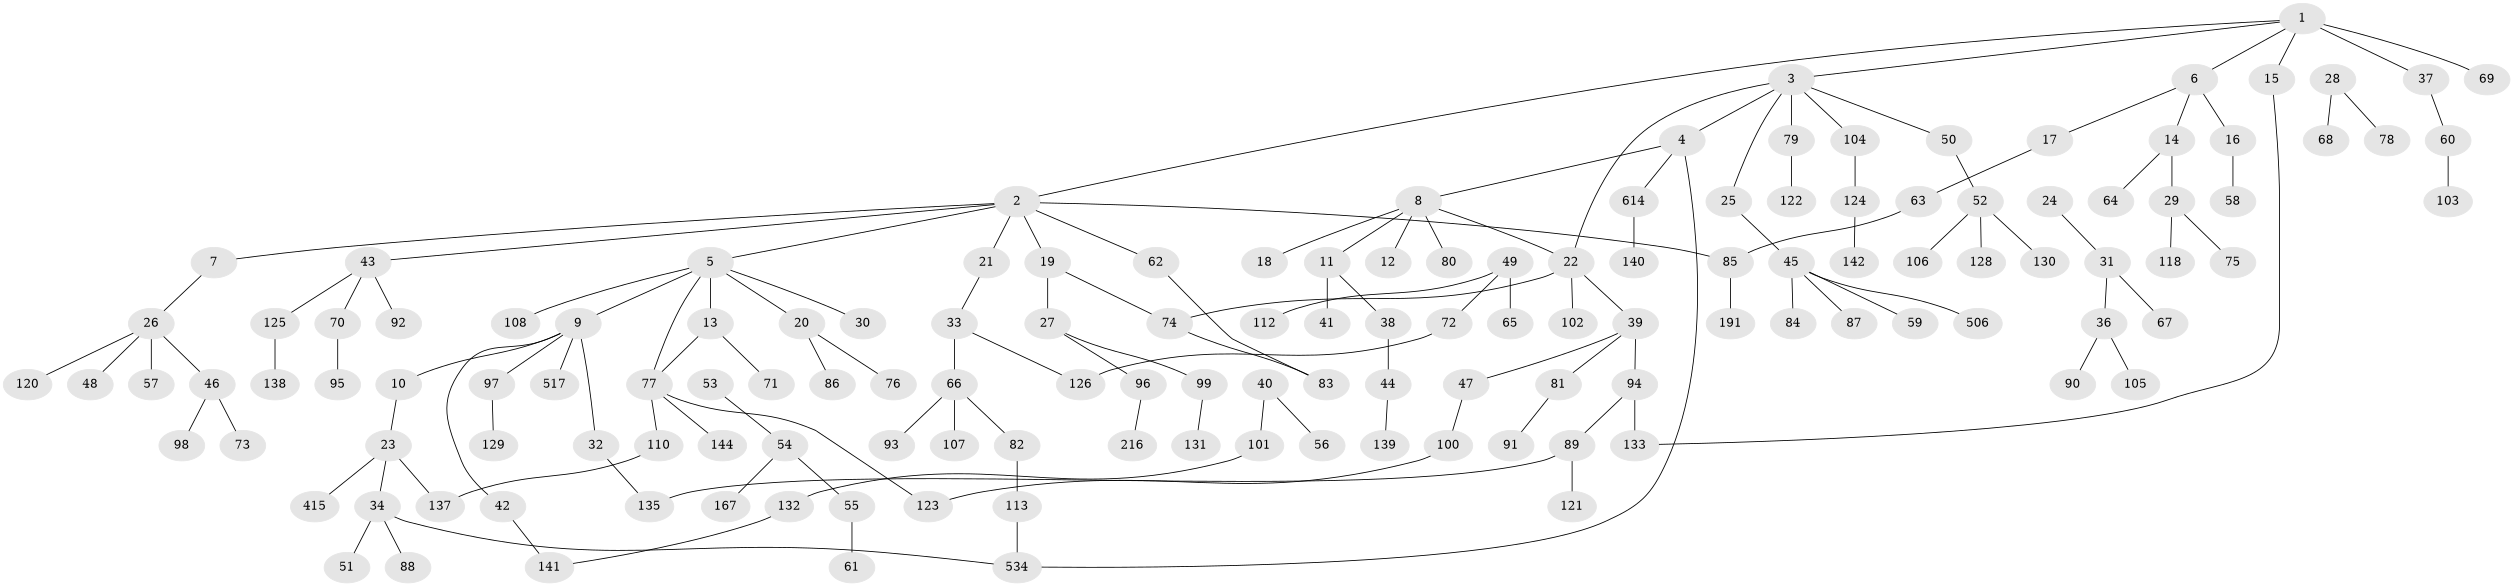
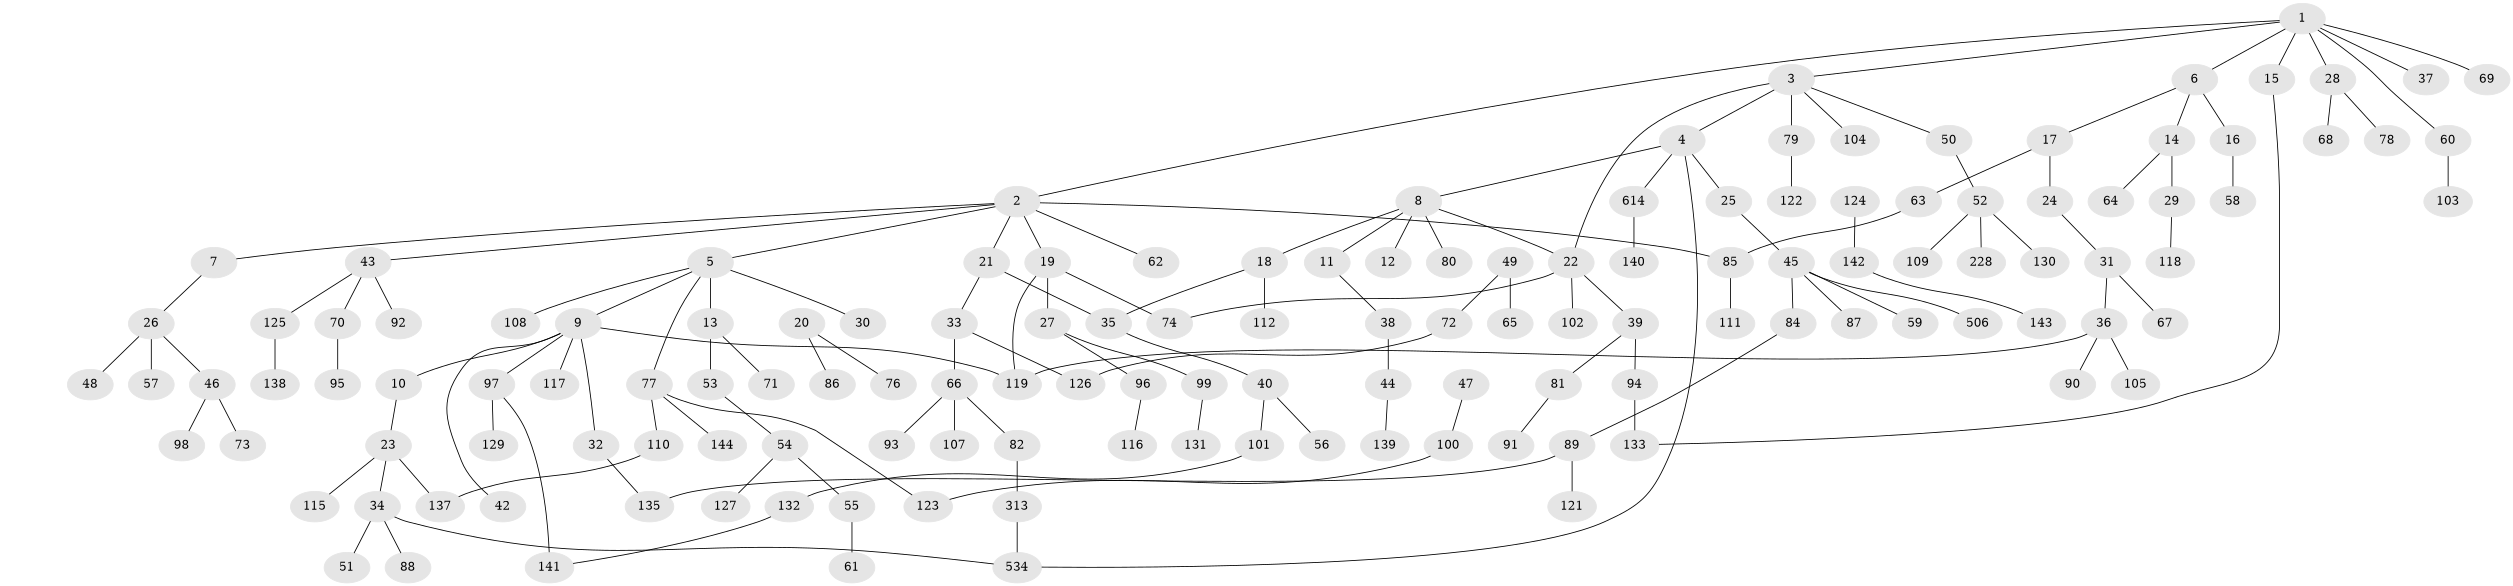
none -> (2318, 49)
(2437, 110) -> (2378, 77)
(1754, 138) -> (1706, 171)
(1855, 171) -> none
none -> (2050, 171)
(1918, 263) -> (1918, 263)
(1981, 263) -> (1981, 263)
(2233, 263) -> none
(756, 293) -> none
(1388, 293) -> (1265, 293)
none -> (1109, 324)
(1327, 324) -> none
(1731, 324) -> (1731, 324)
none -> (2041, 324)
(680, 354) -> (710, 354)
(1553, 358) -> none
(28, 385) -> none
(555, 385) -> (555, 385)
none -> (1017, 385)
(1326, 385) -> none
(1603, 415) -> (1681, 391)
(1132, 446) -> (1132, 446)
(315, 507) -> (315, 507)
(726, 507) -> (726, 507)
(1017, 507) -> (1017, 507)
(526, 537) -> (539, 471)
